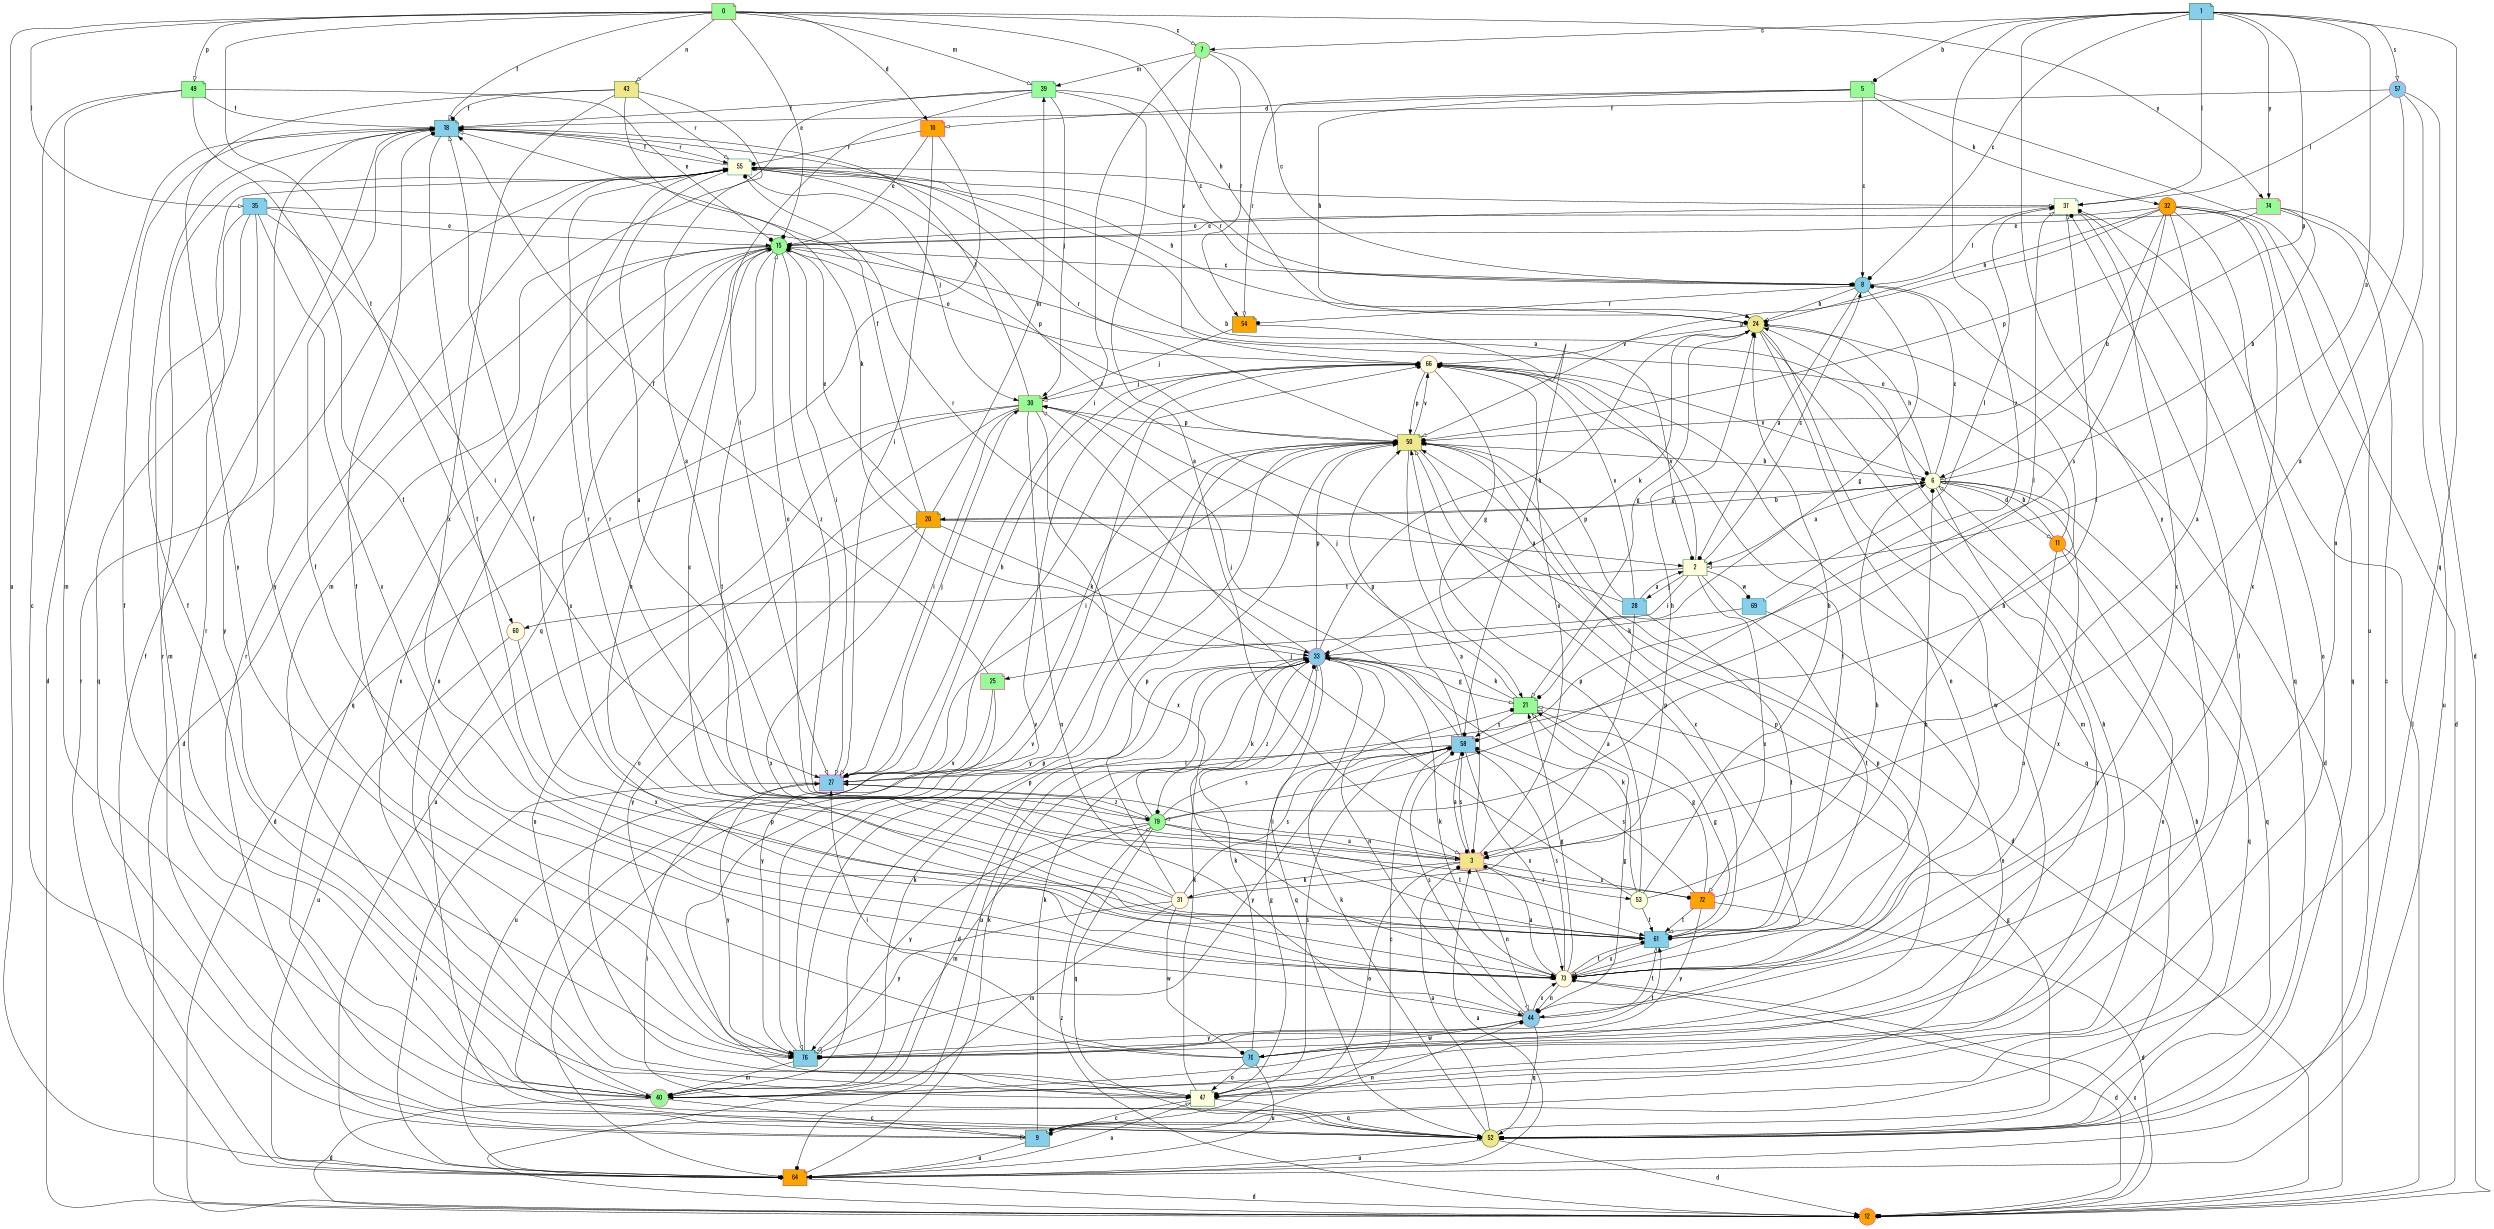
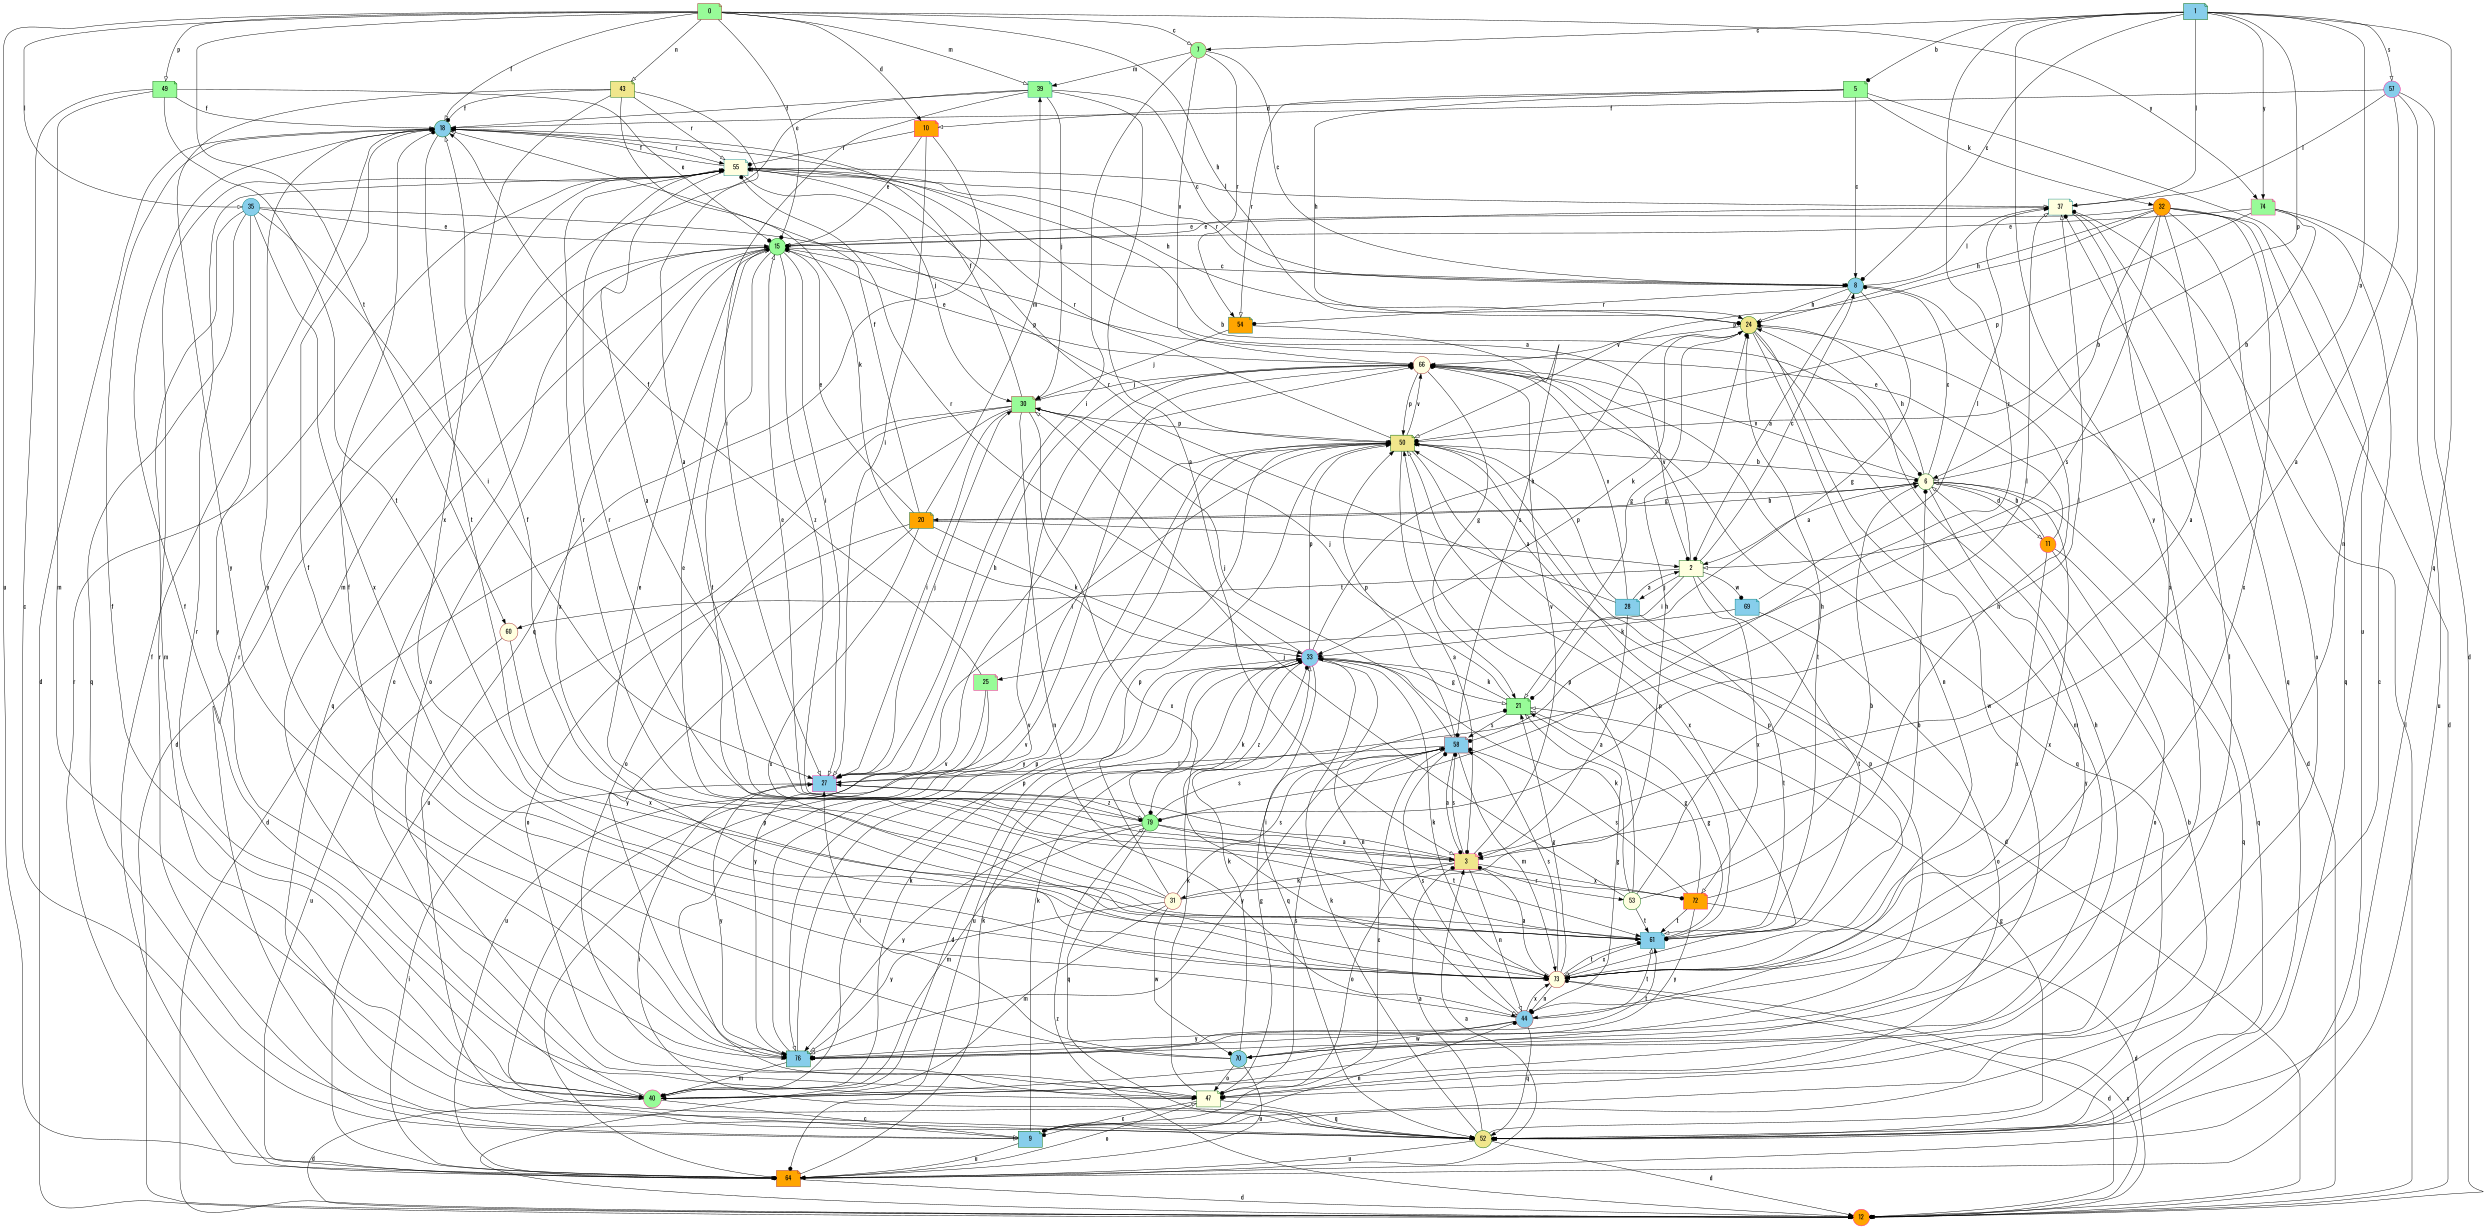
(447, 128) -> (443, 129)
(255, 206) -> (251, 207)
(1910, 536) -> (1903, 540)
(412, 641) -> (406, 640)
(1530, 861) -> (1524, 862)
